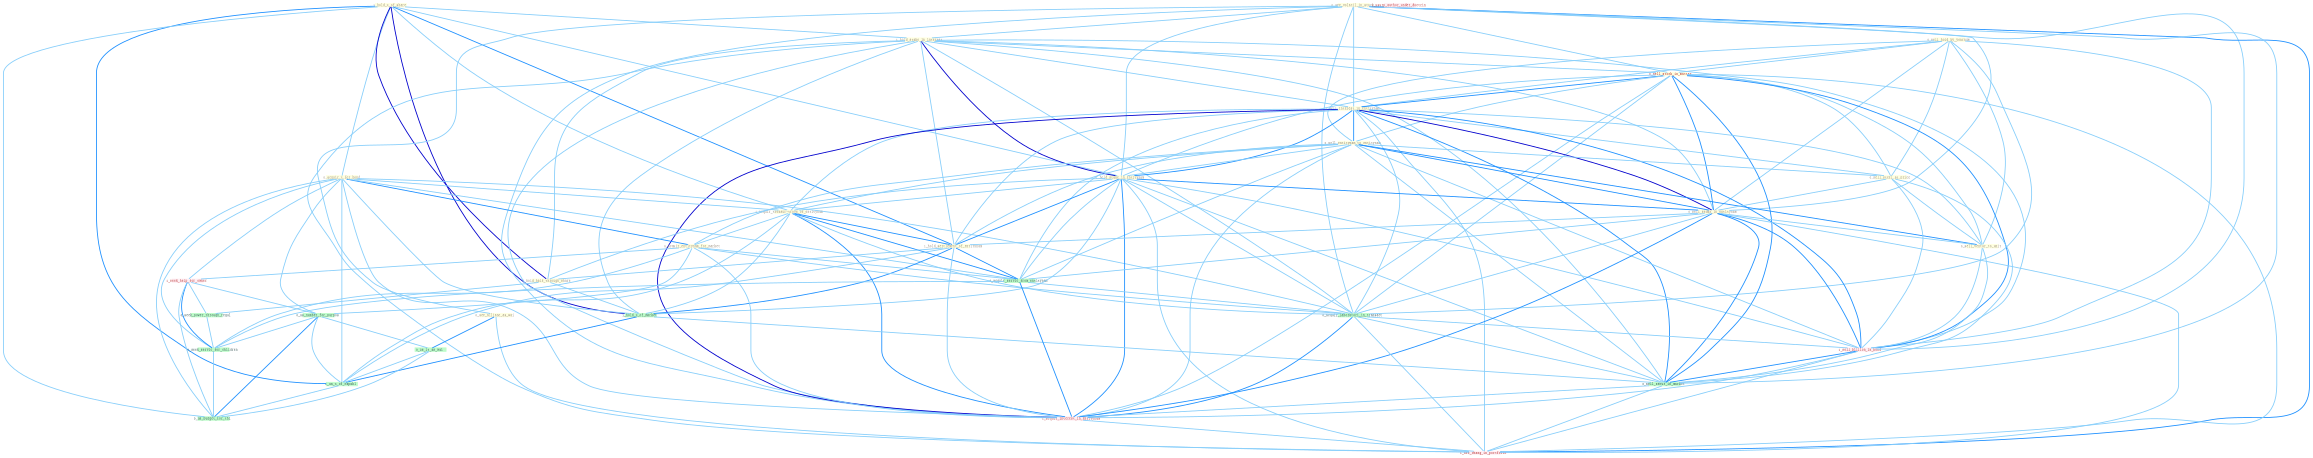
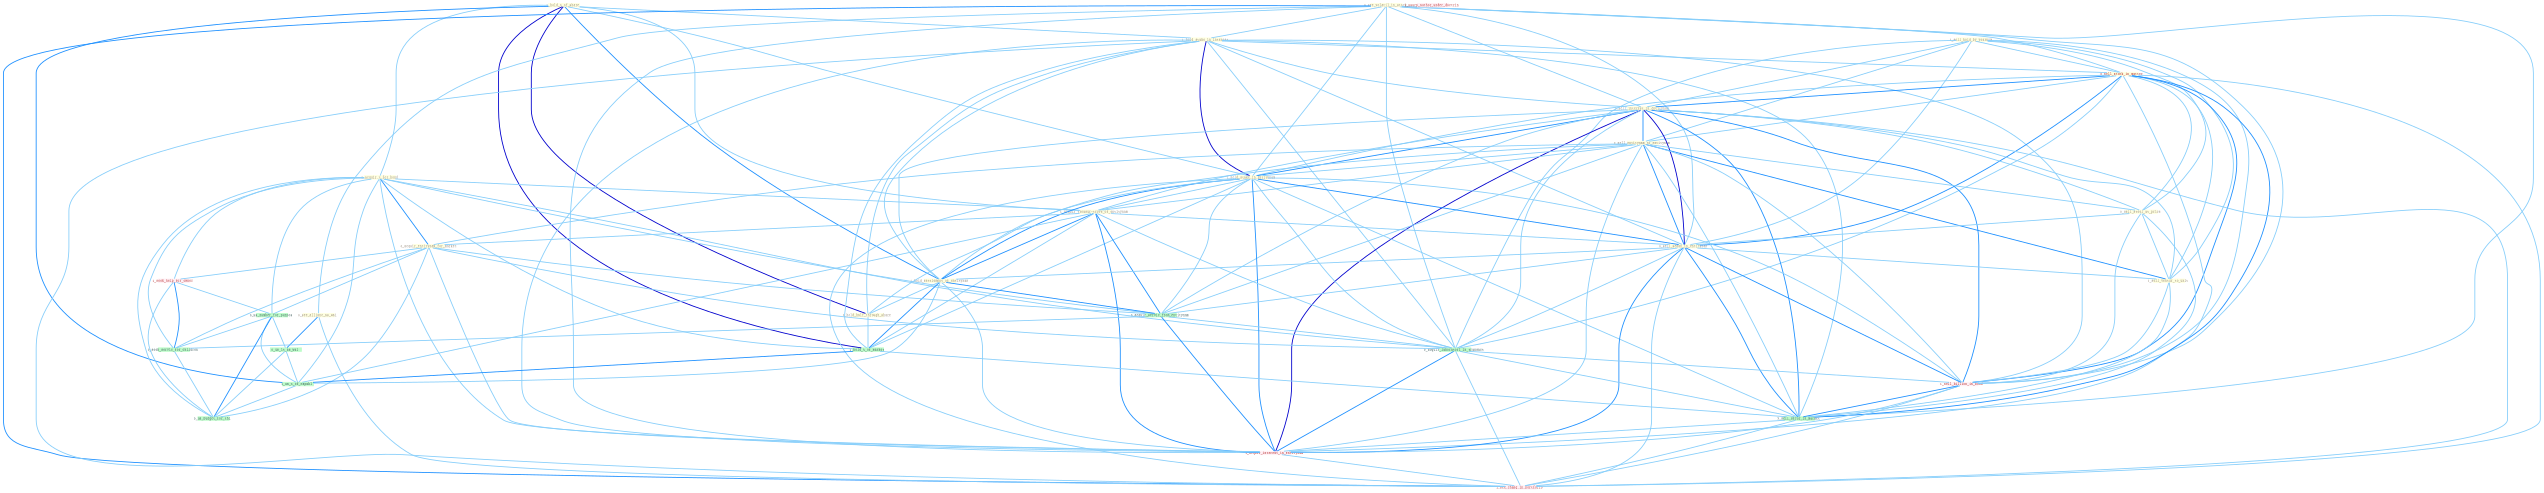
(3, 129) -> (358, 362)
none -> (1348, 227)
(207, 315) -> none
(1665, 384) -> (1799, 418)
